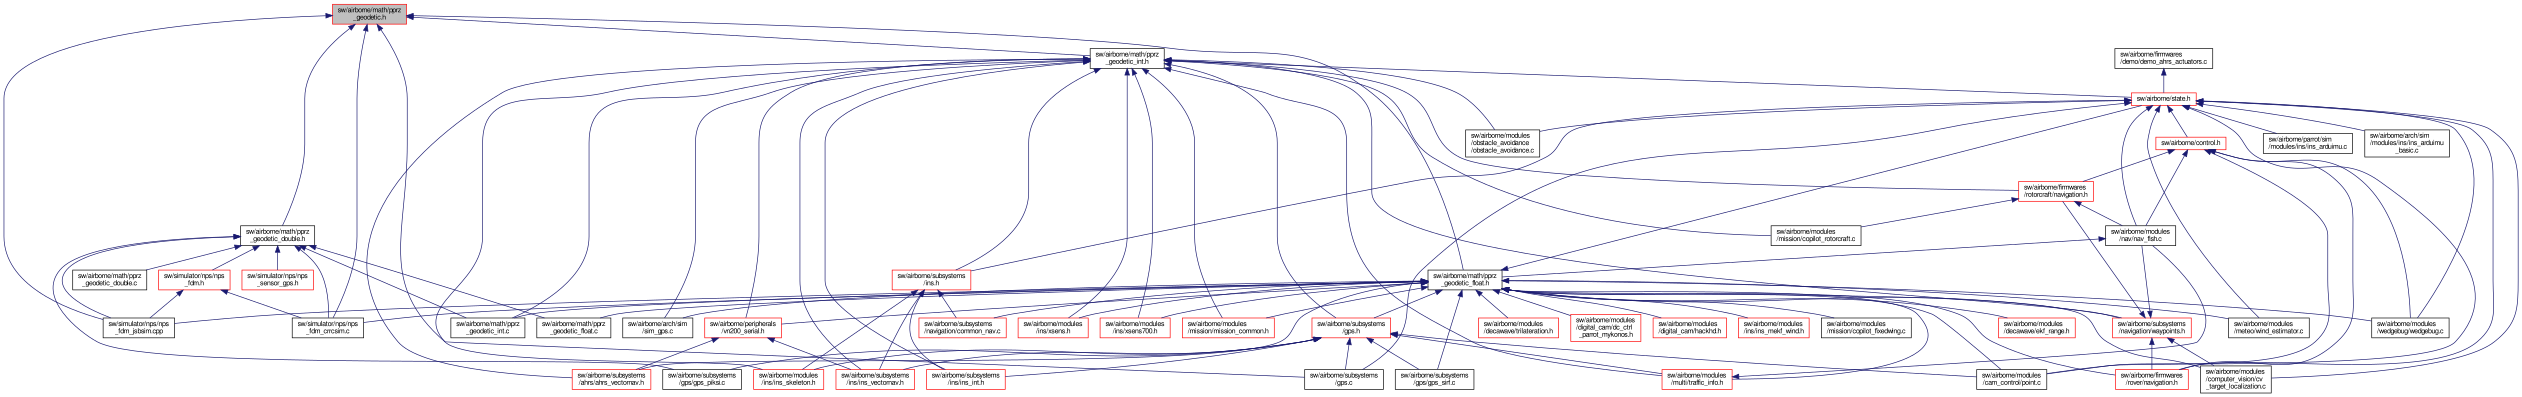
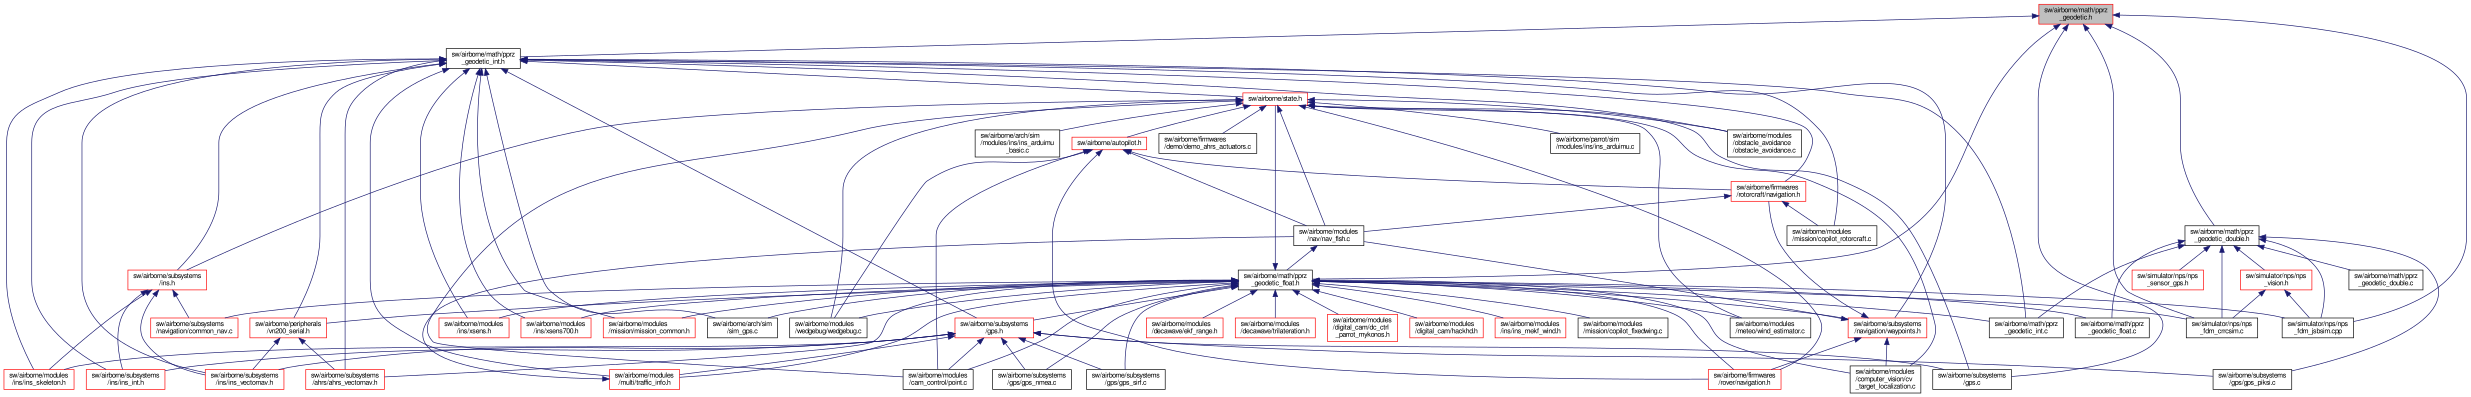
(2164, 84) -> (1241, 121)
(2191, 143) -> (1109, 143)
(194, 280) -> (2276, 280)
none -> (1032, 379)
